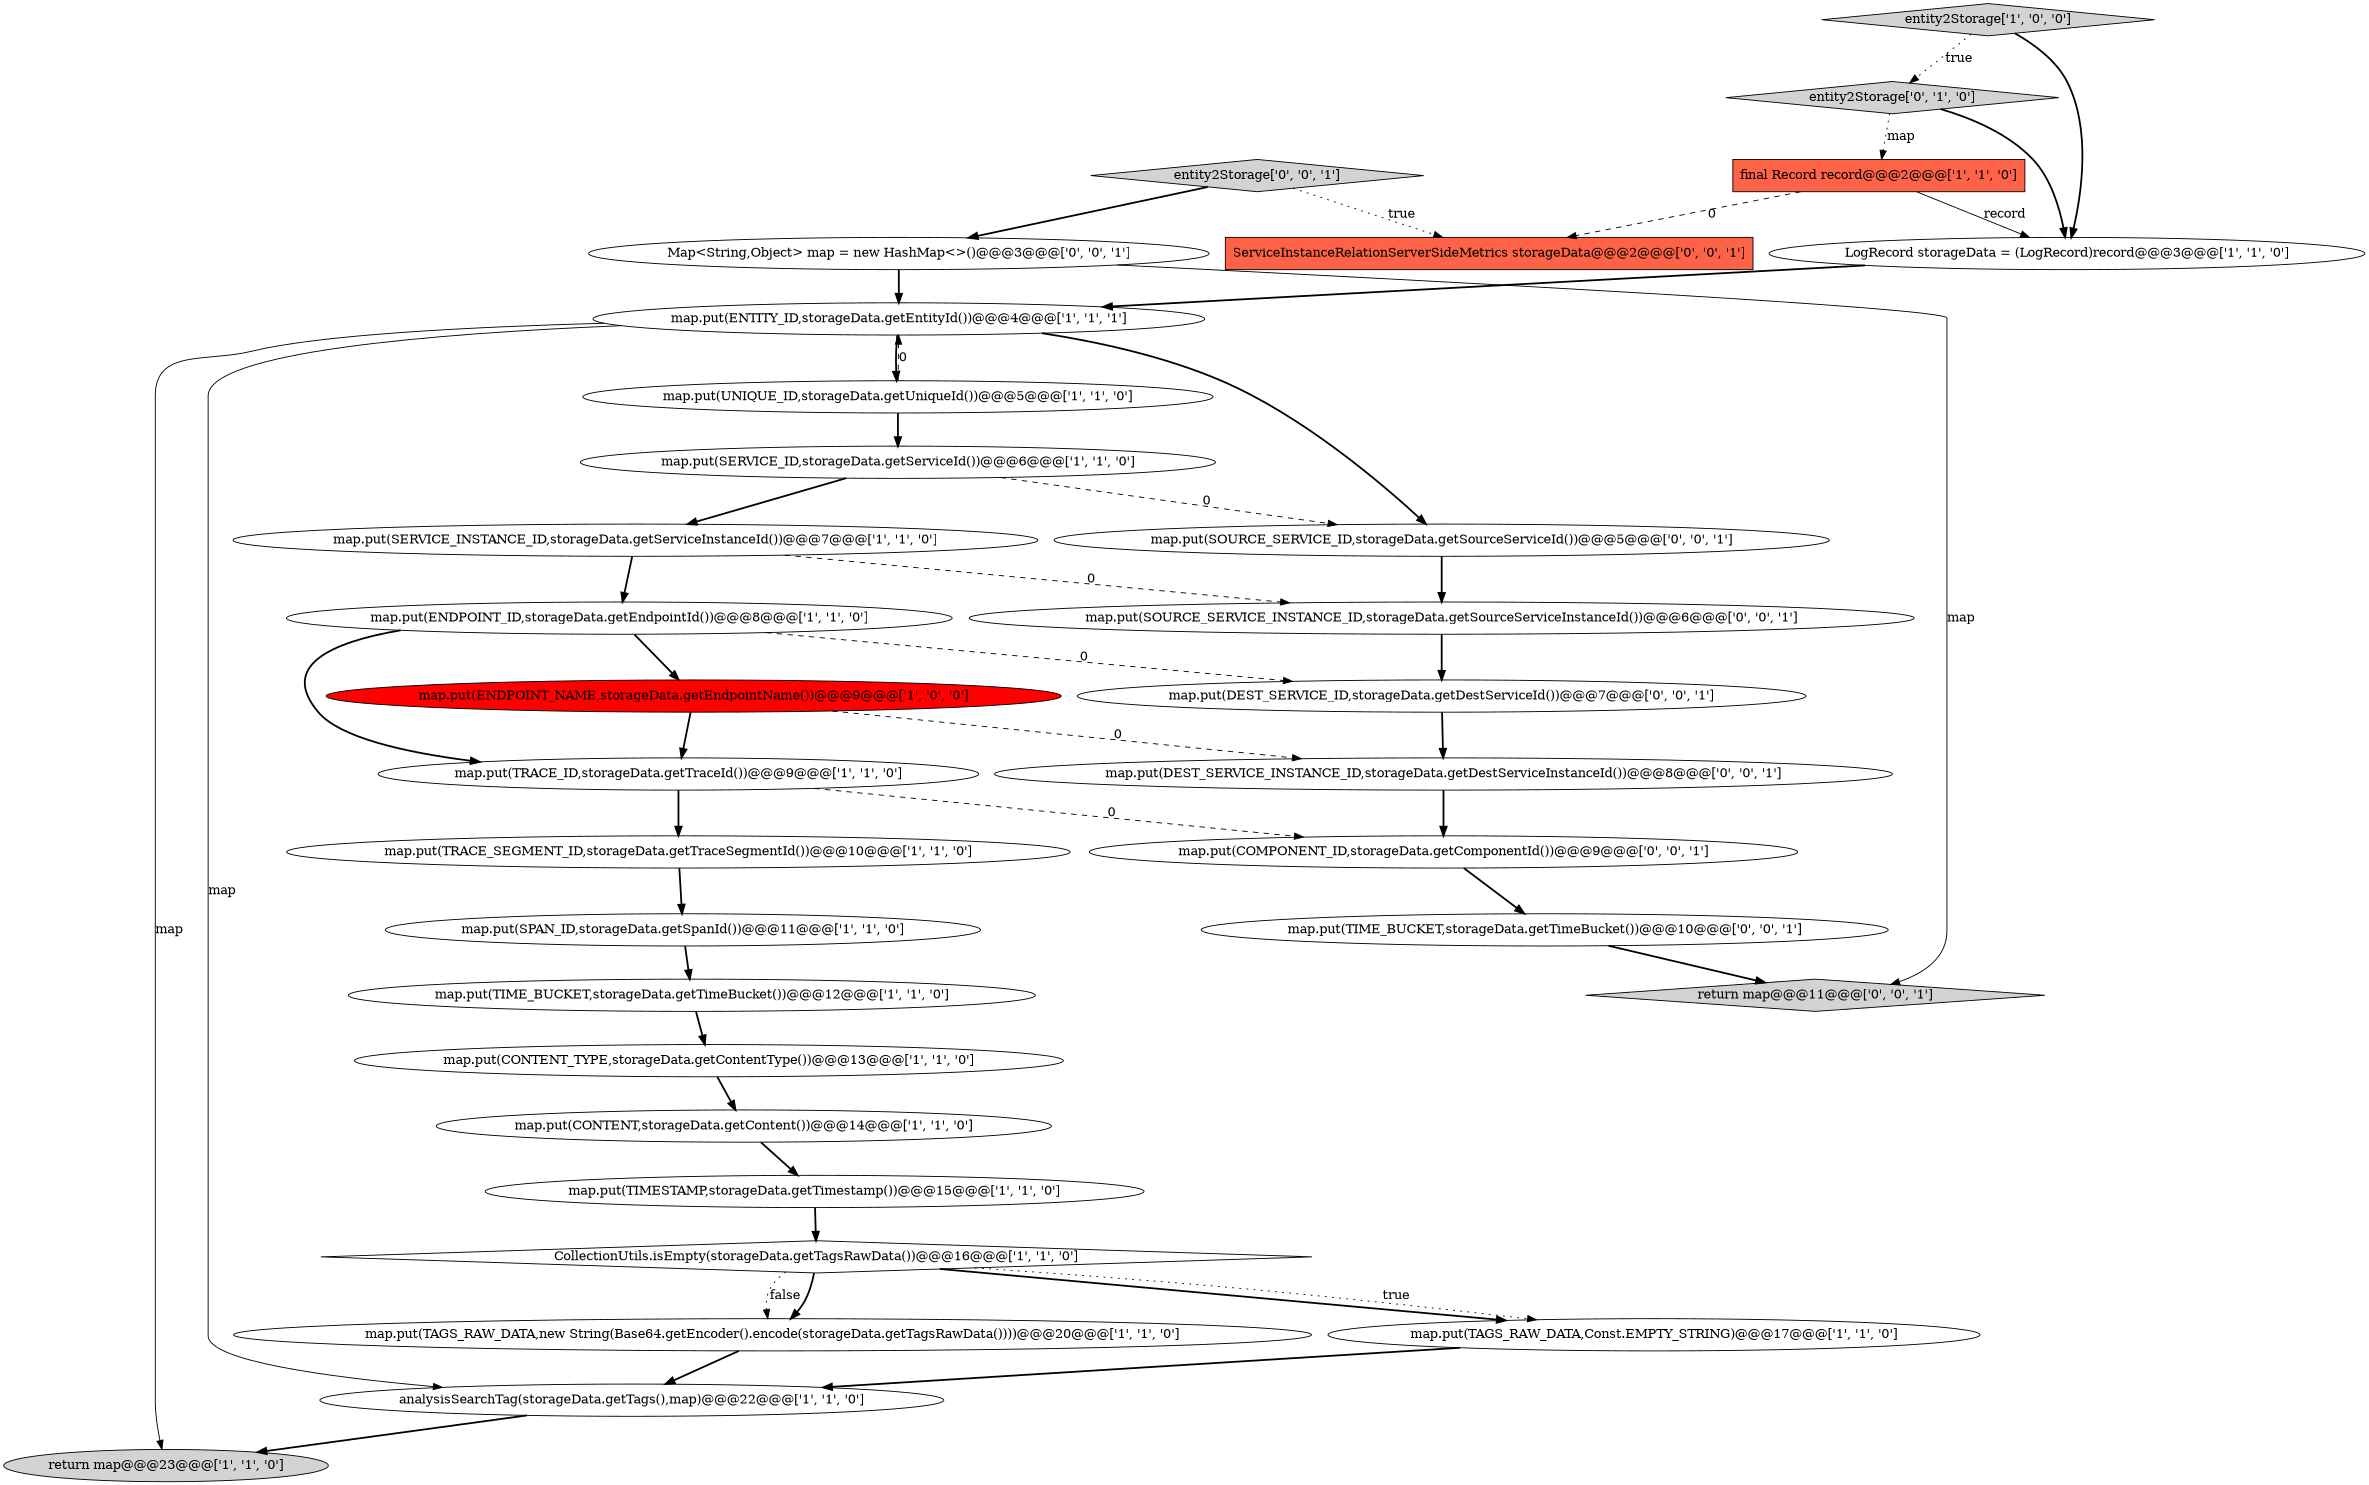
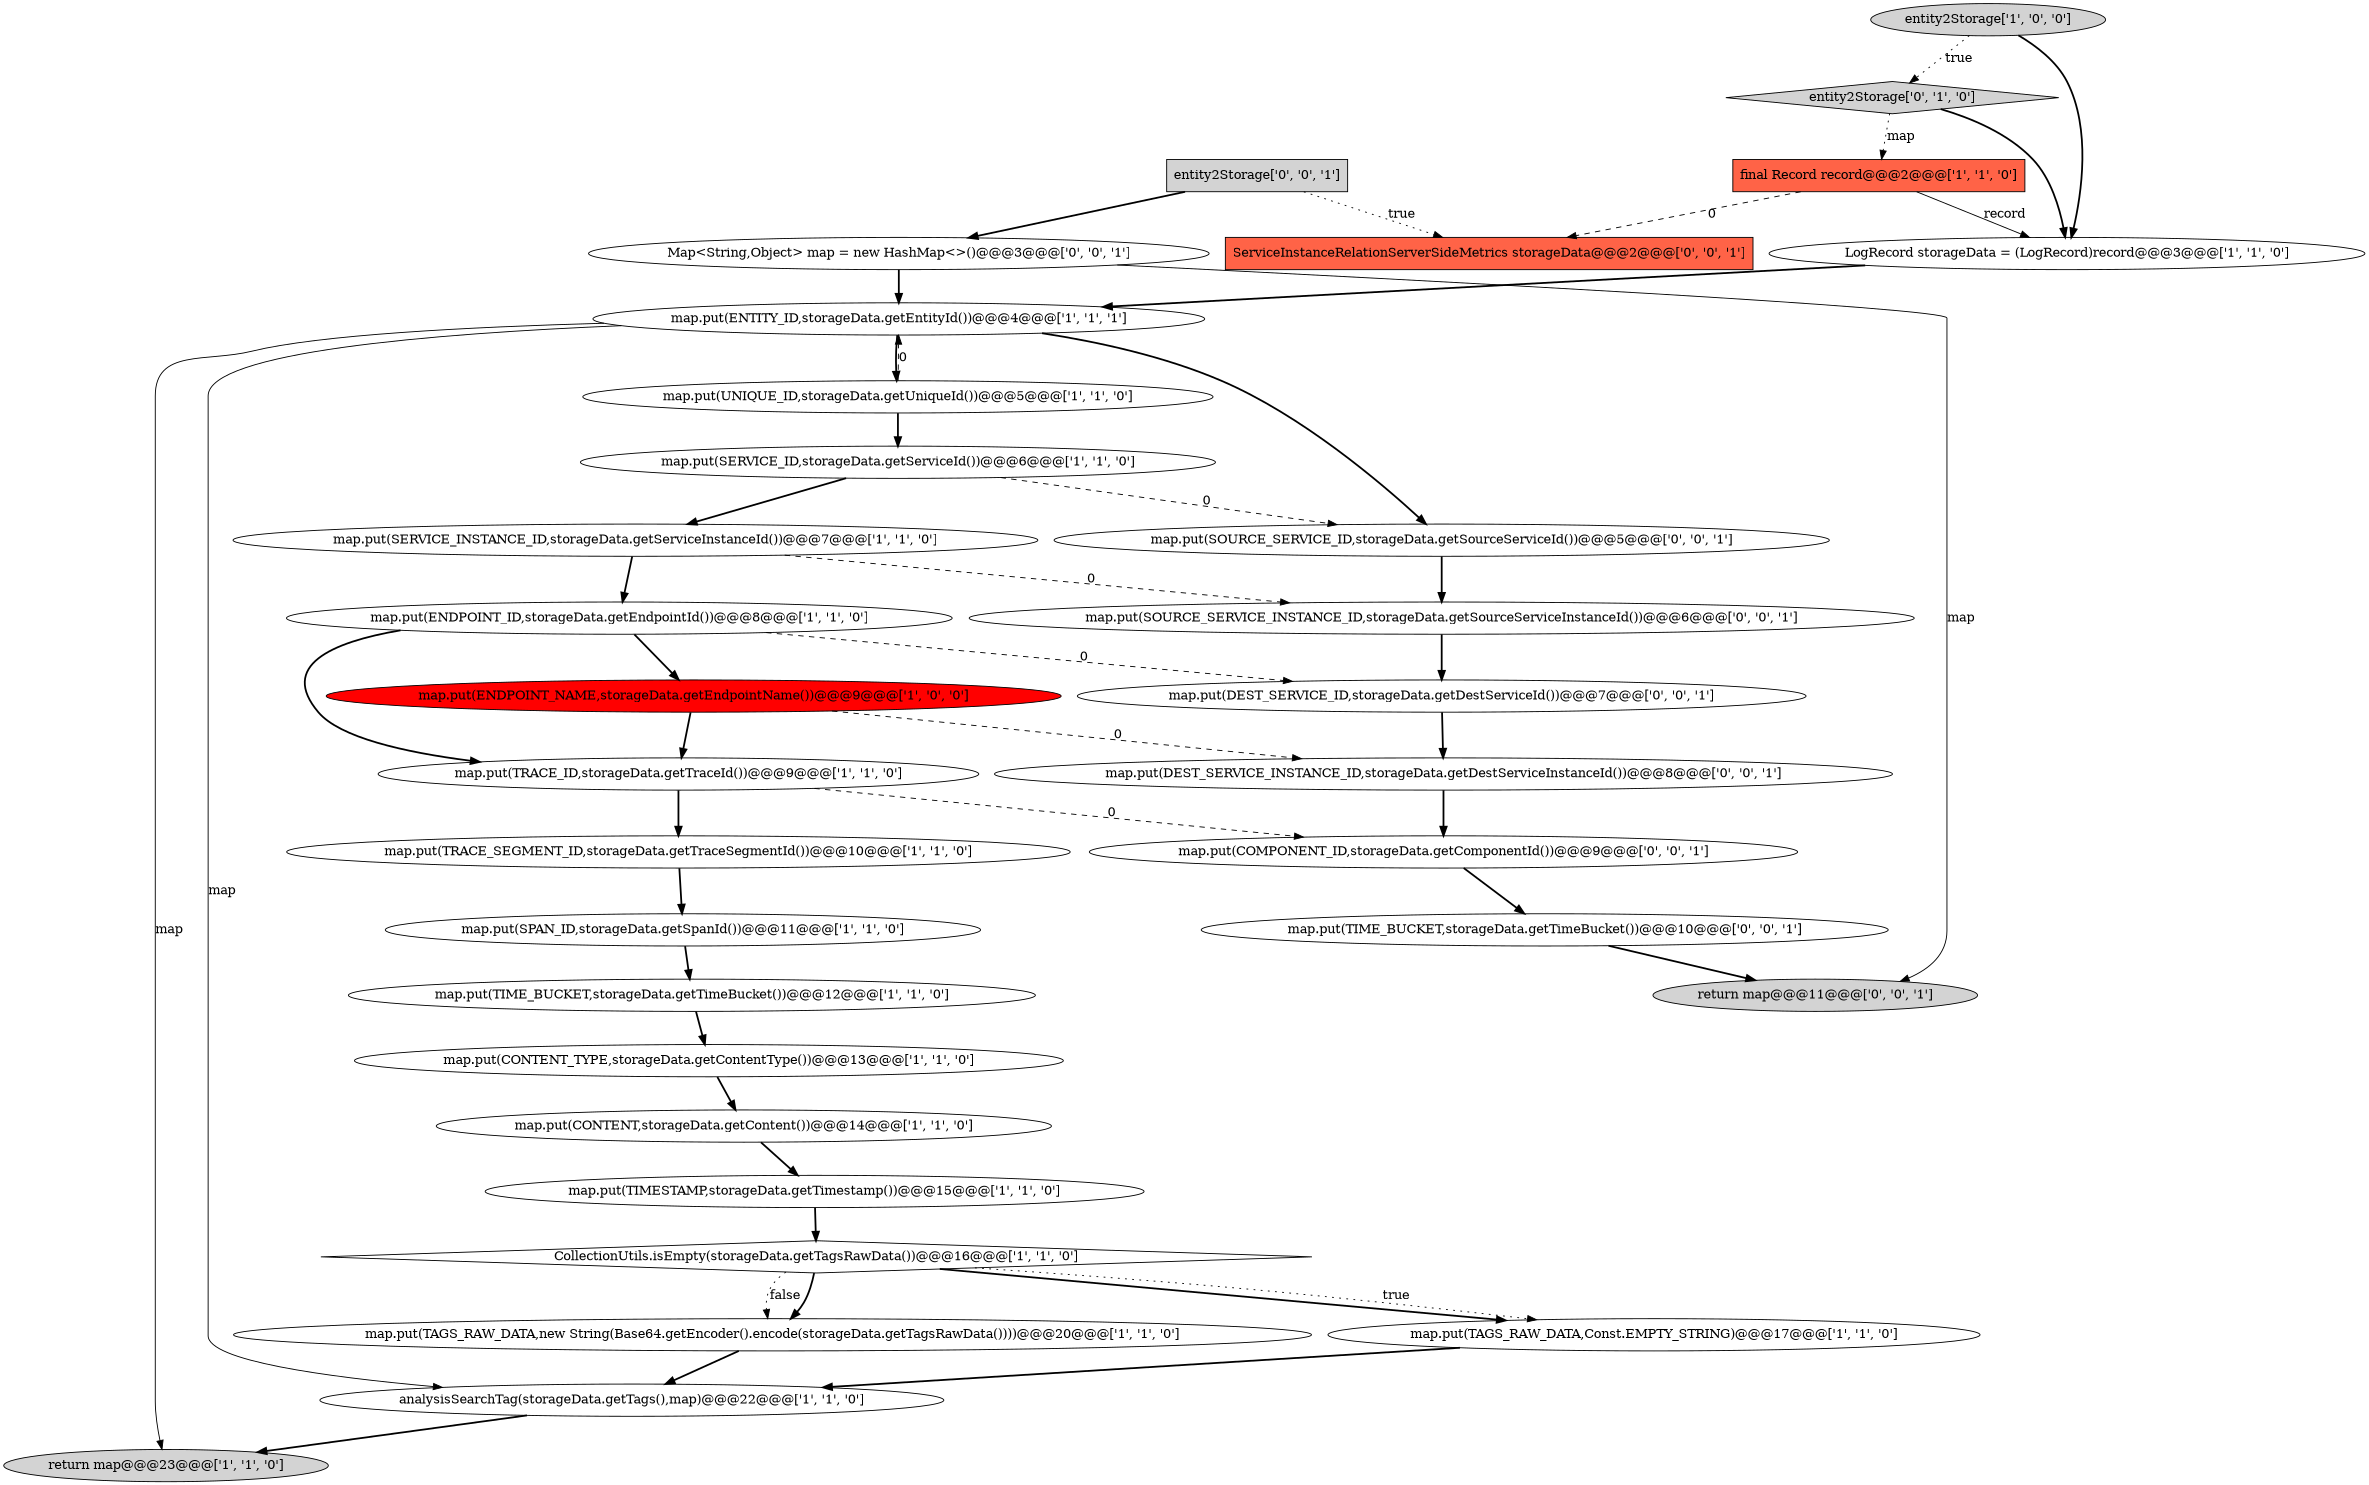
(1988, 20) -> (1988, 20)
(1257, 176) -> (1257, 176)
(1815, 995) -> (1815, 995)
